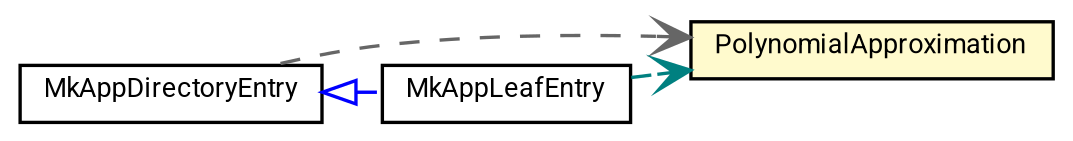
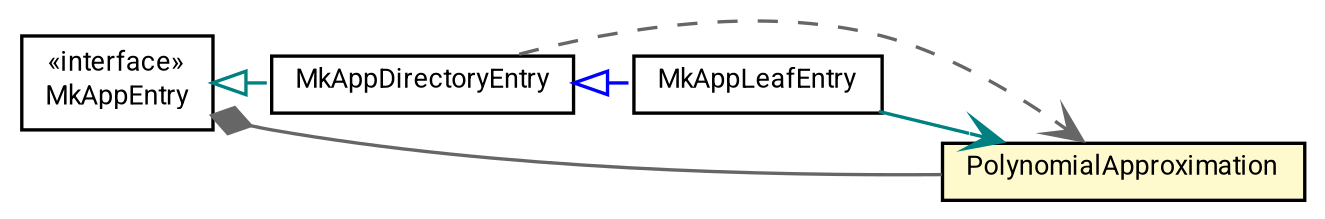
(644, 76) -> (924, 122)
none -> (116, 83)
